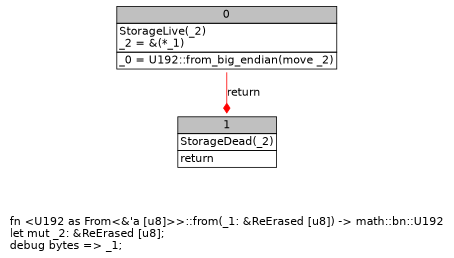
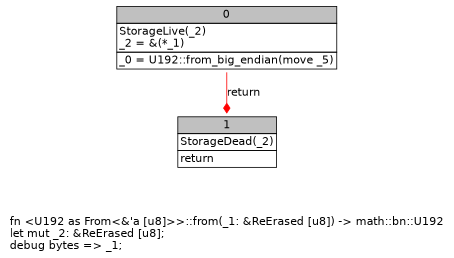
(227, 60) -> (227, 60)
